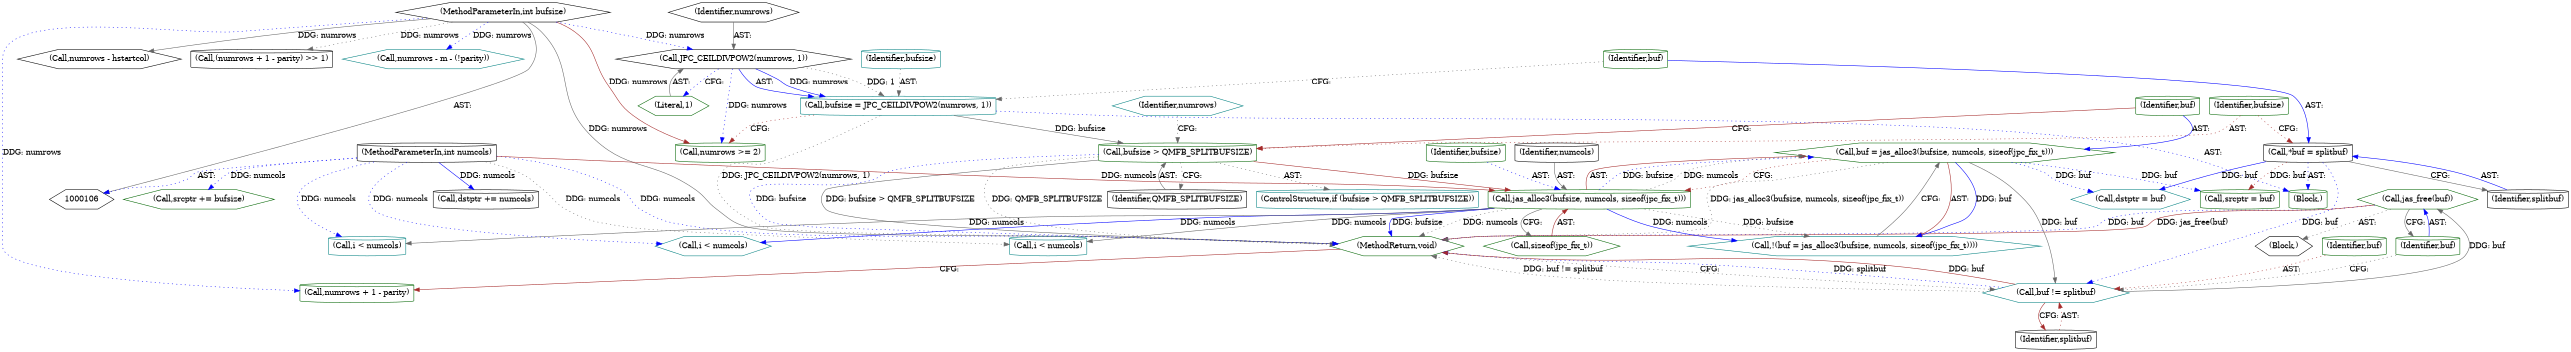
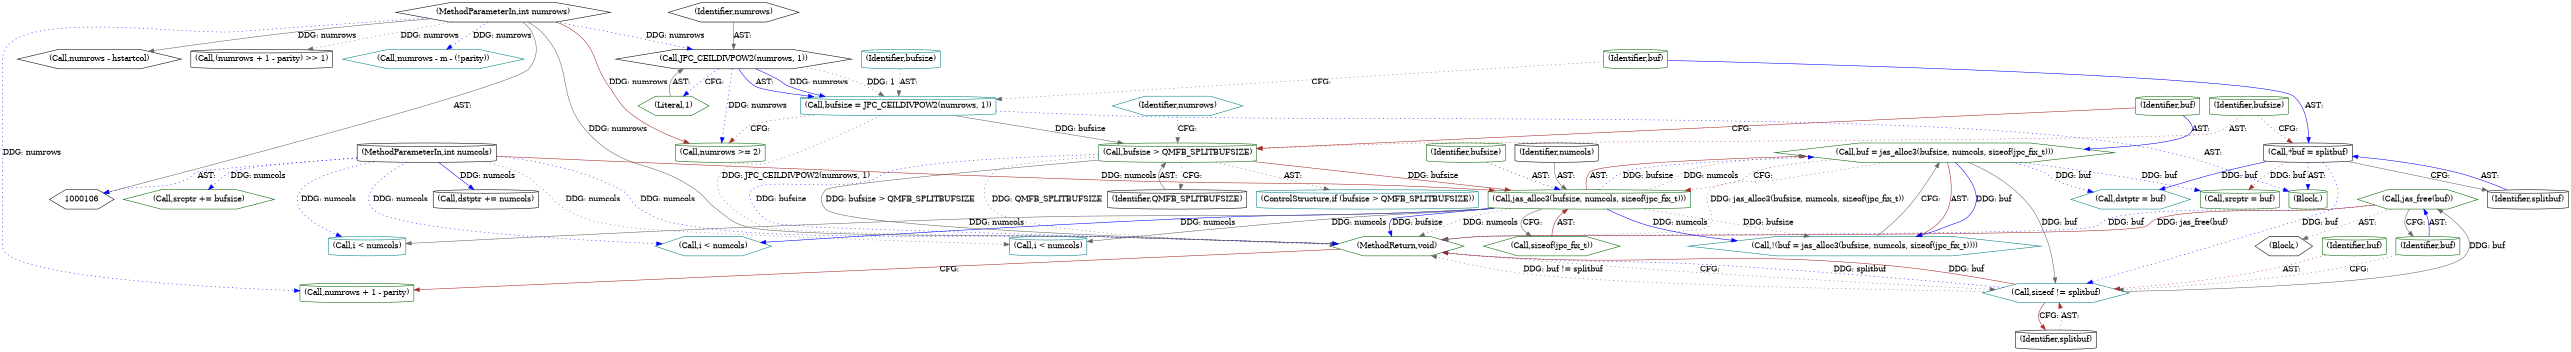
(503, 12) -> (503, 12)
(2056, 293) -> (2056, 293)
